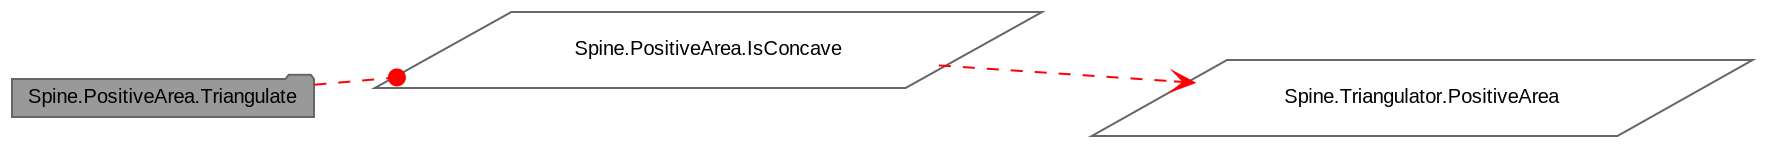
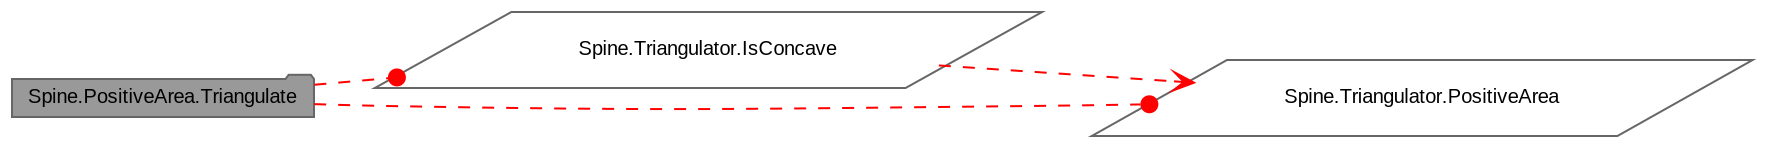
(708, 50) -> (708, 50)
none -> (727, 109)
